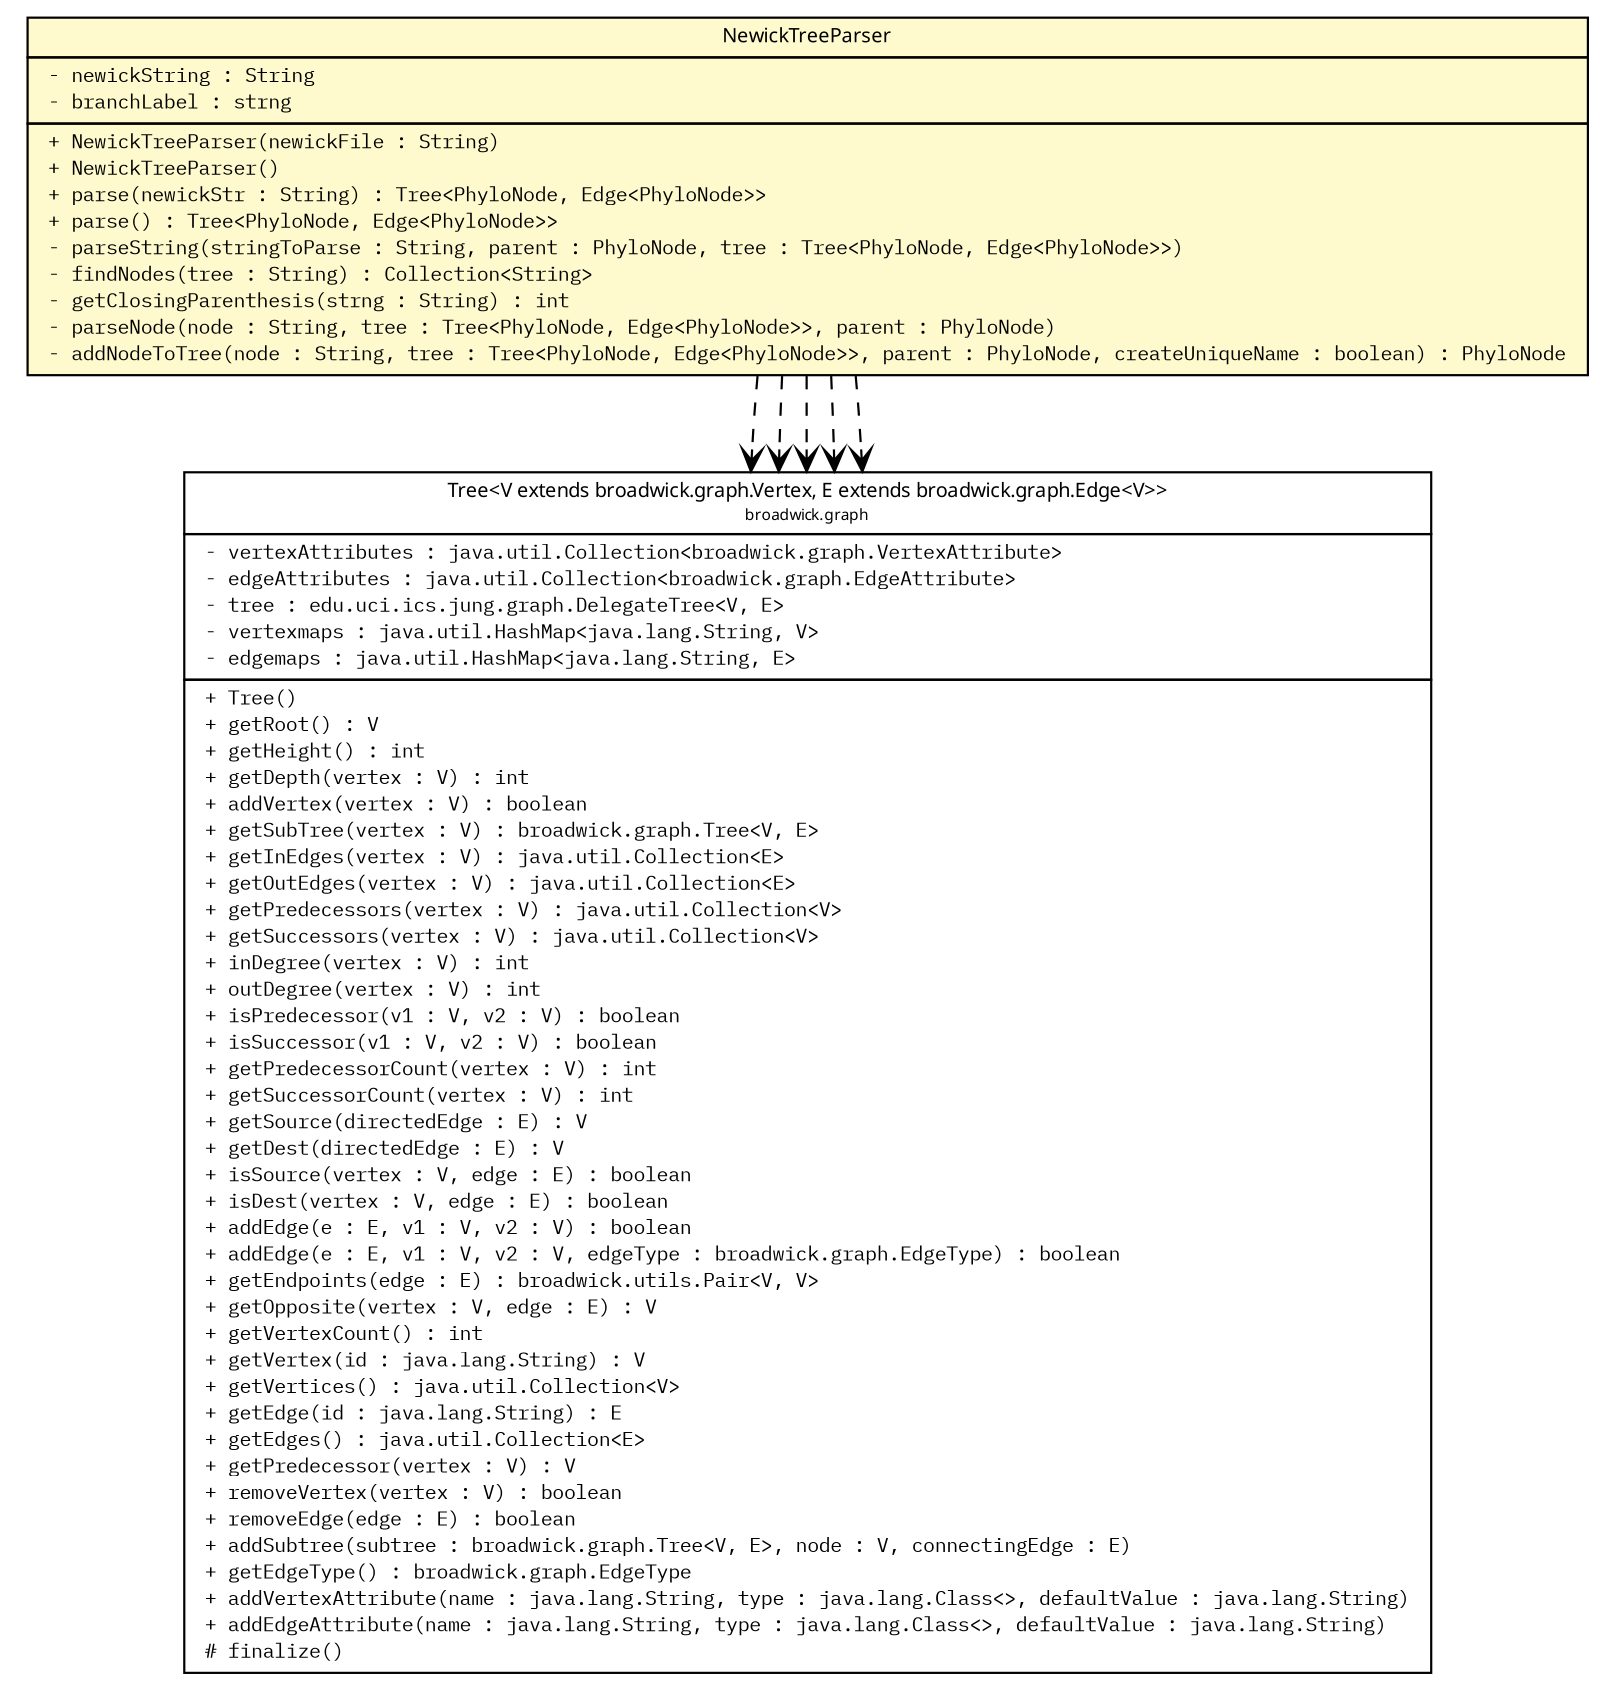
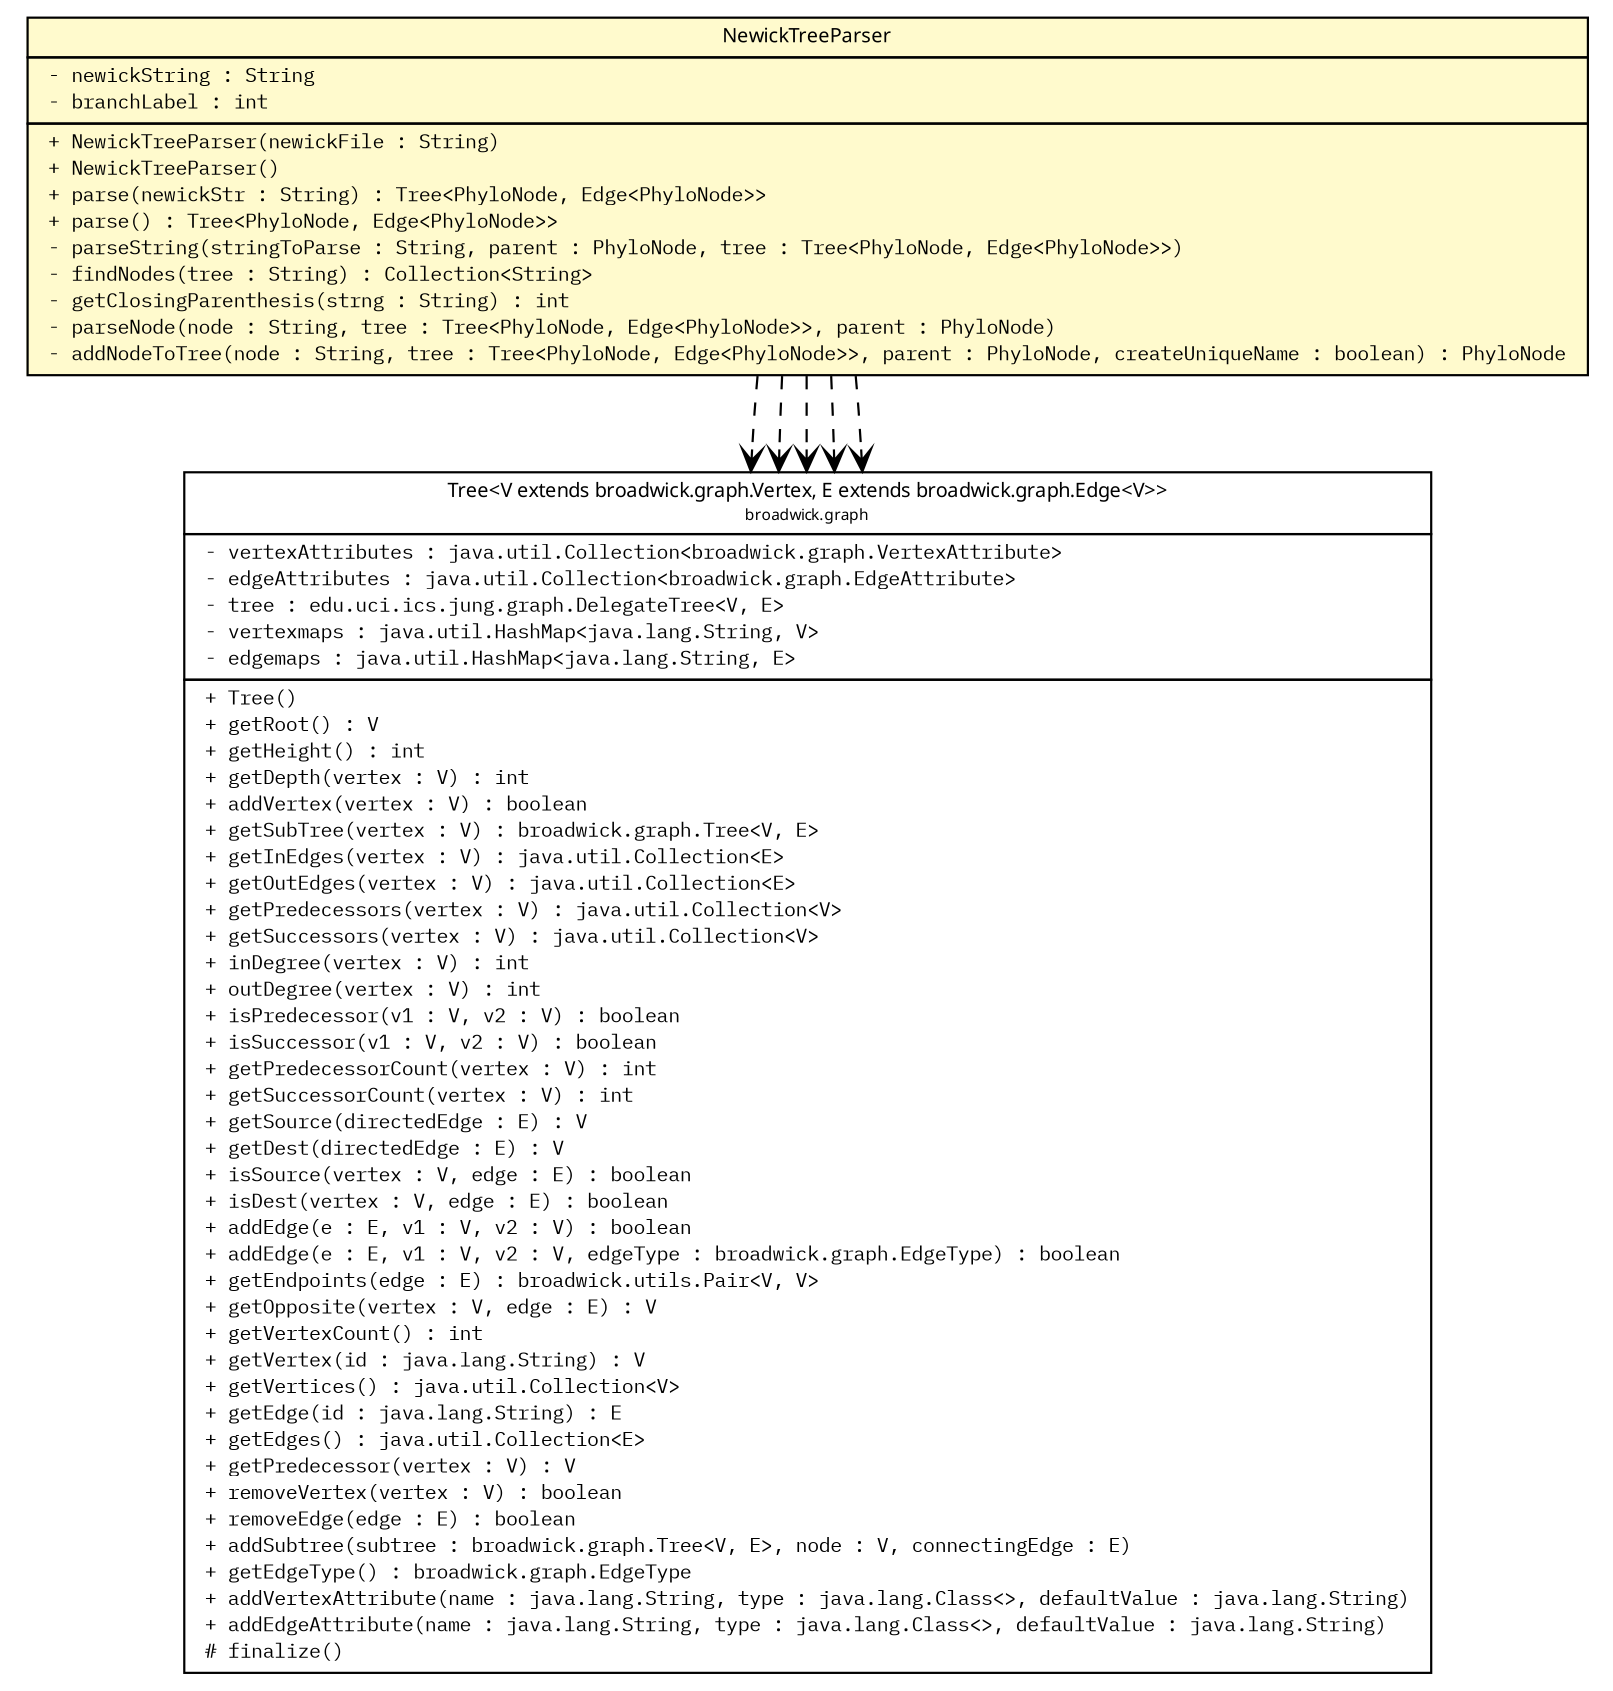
(170, 103) -> (159, 103)
